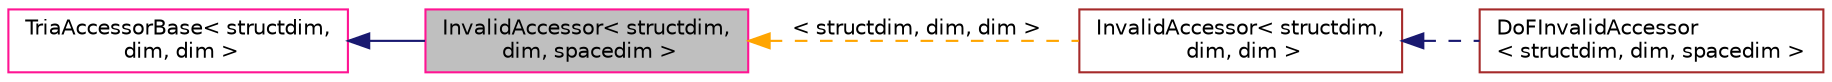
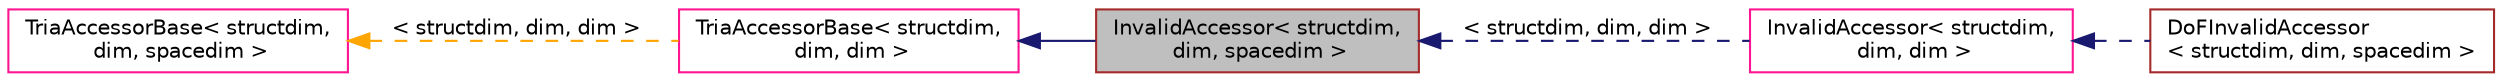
none -> (178, 41)
(587, 41) -> (1258, 41)
(924, 41) -> (1595, 41)
(1241, 41) -> (1911, 41)
